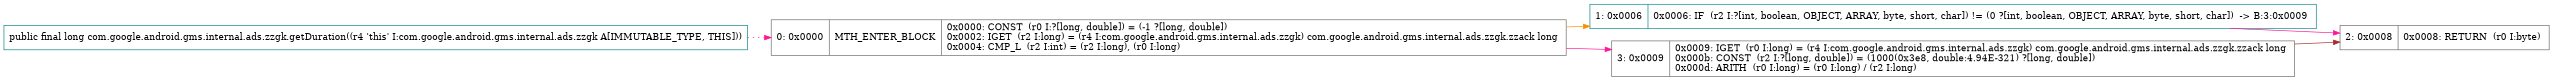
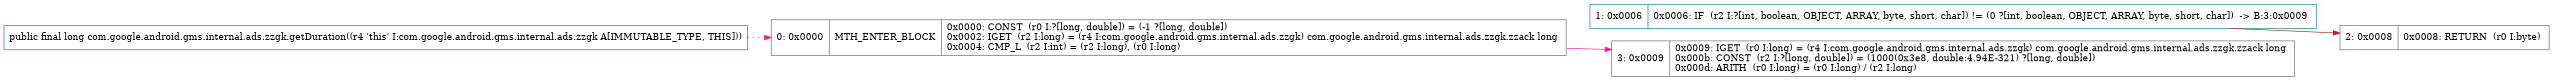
(1575, 27) -> none
(2281, 31) -> (2281, 31)
(2314, 43) -> none
